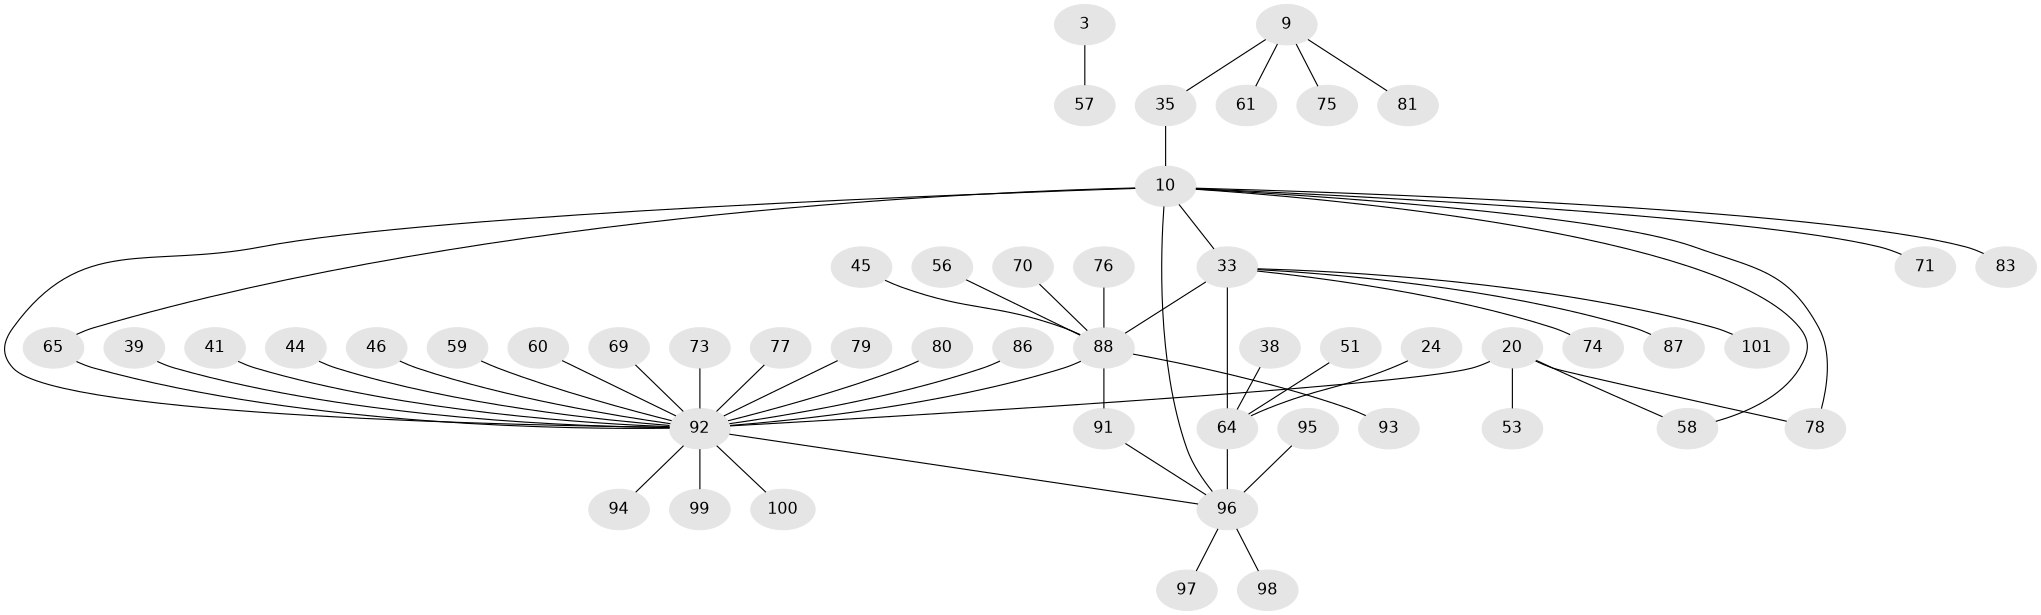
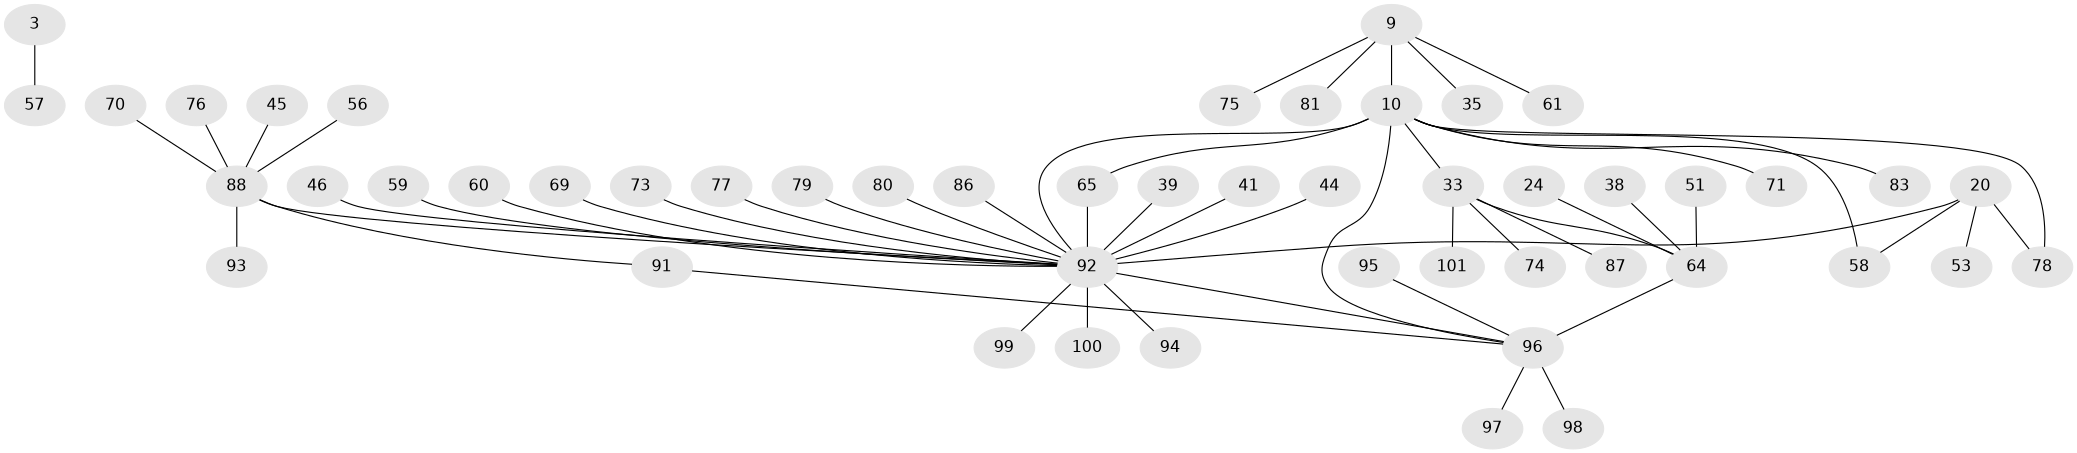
(1166, 146) -> (1392, 65)
(1170, 305) -> none
